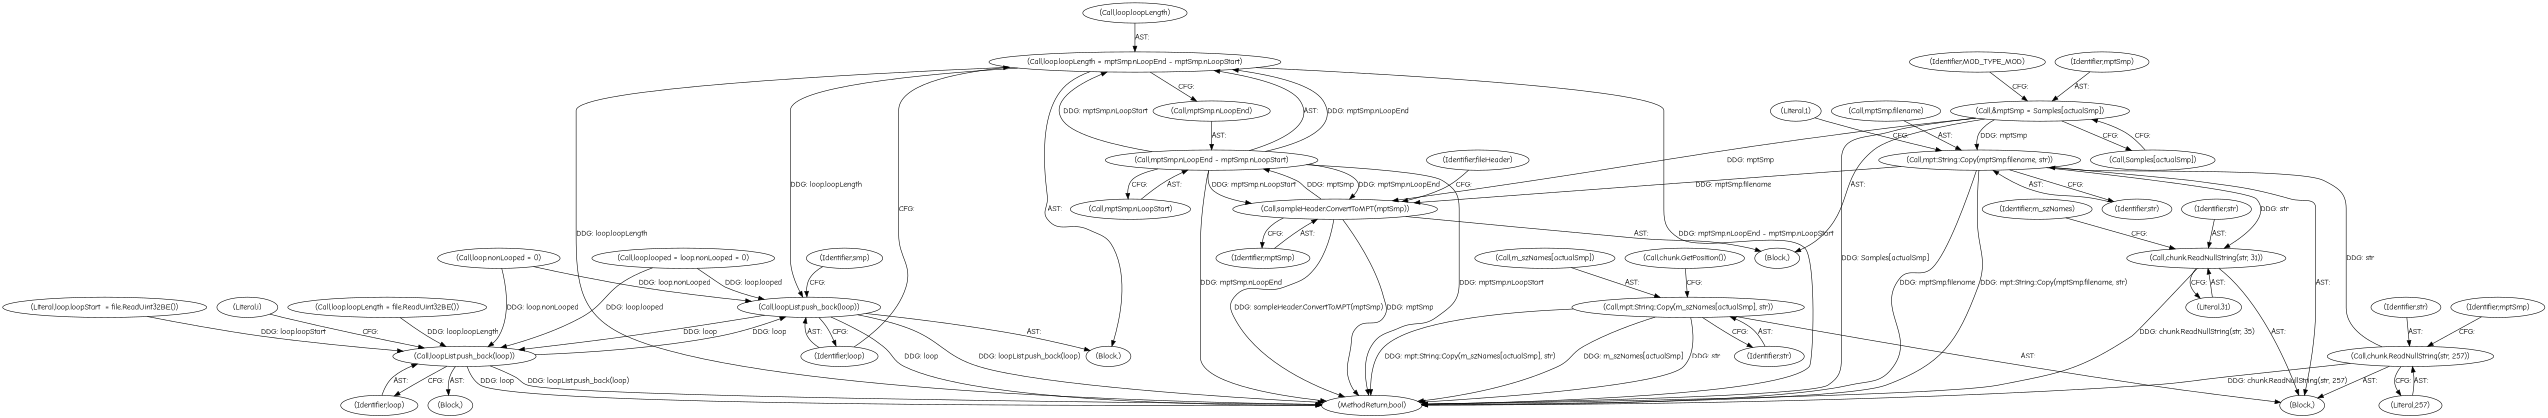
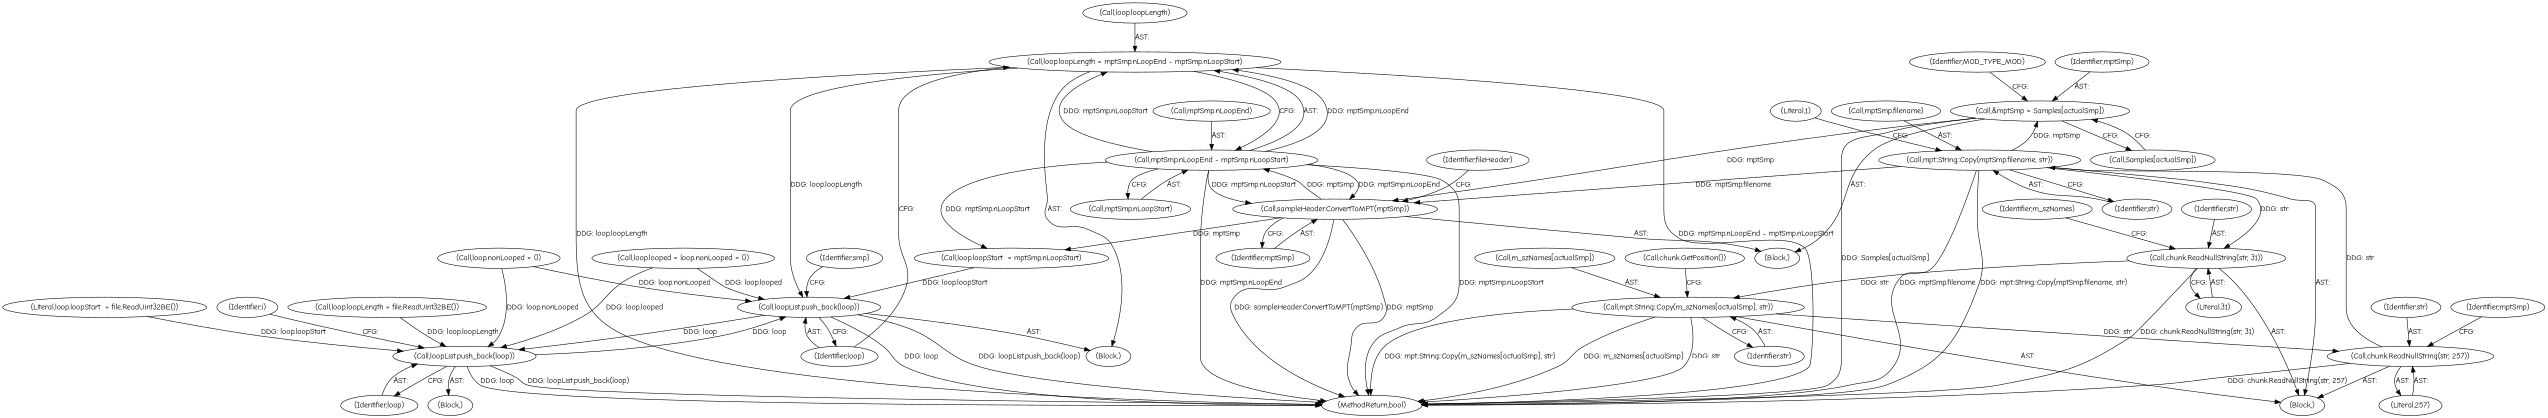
(1171, 85) -> (1267, 94)
(1982, 129) -> (2026, 141)
none -> (1011, 258)
none -> (1934, 272)
(247, 307) -> (247, 307)
(2197, 332) -> (2197, 332)
none -> (2055, 333)
(2405, 381) -> (2405, 381)
